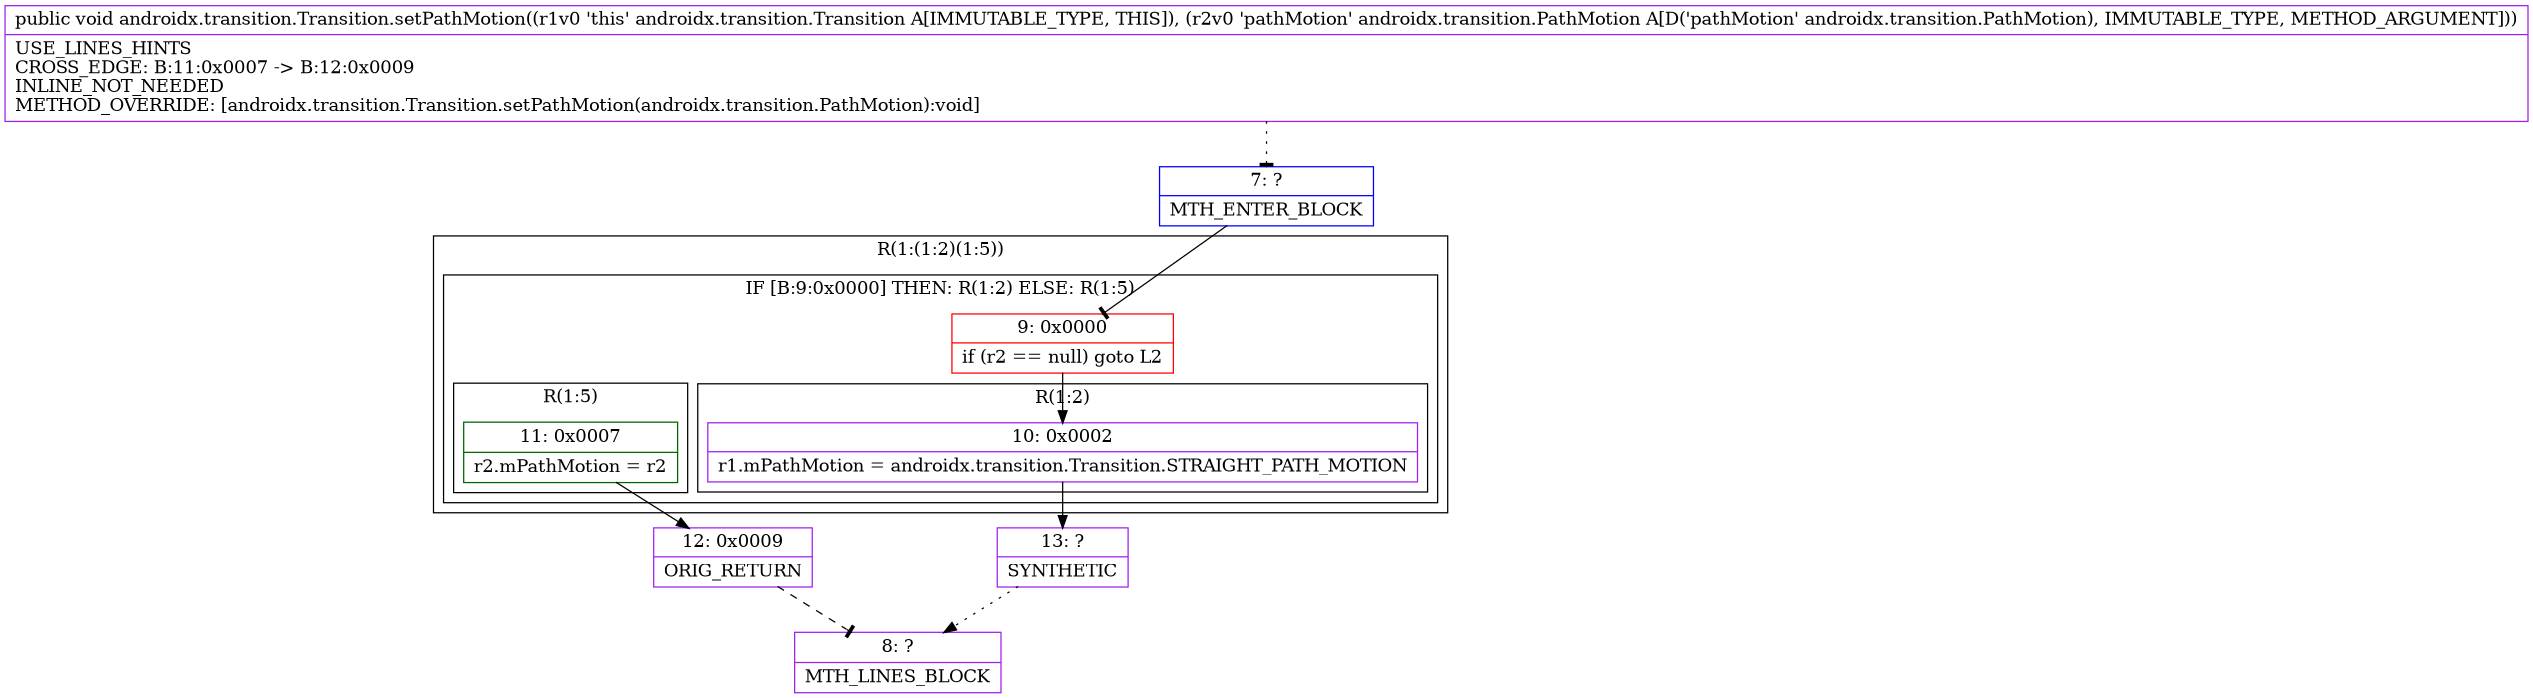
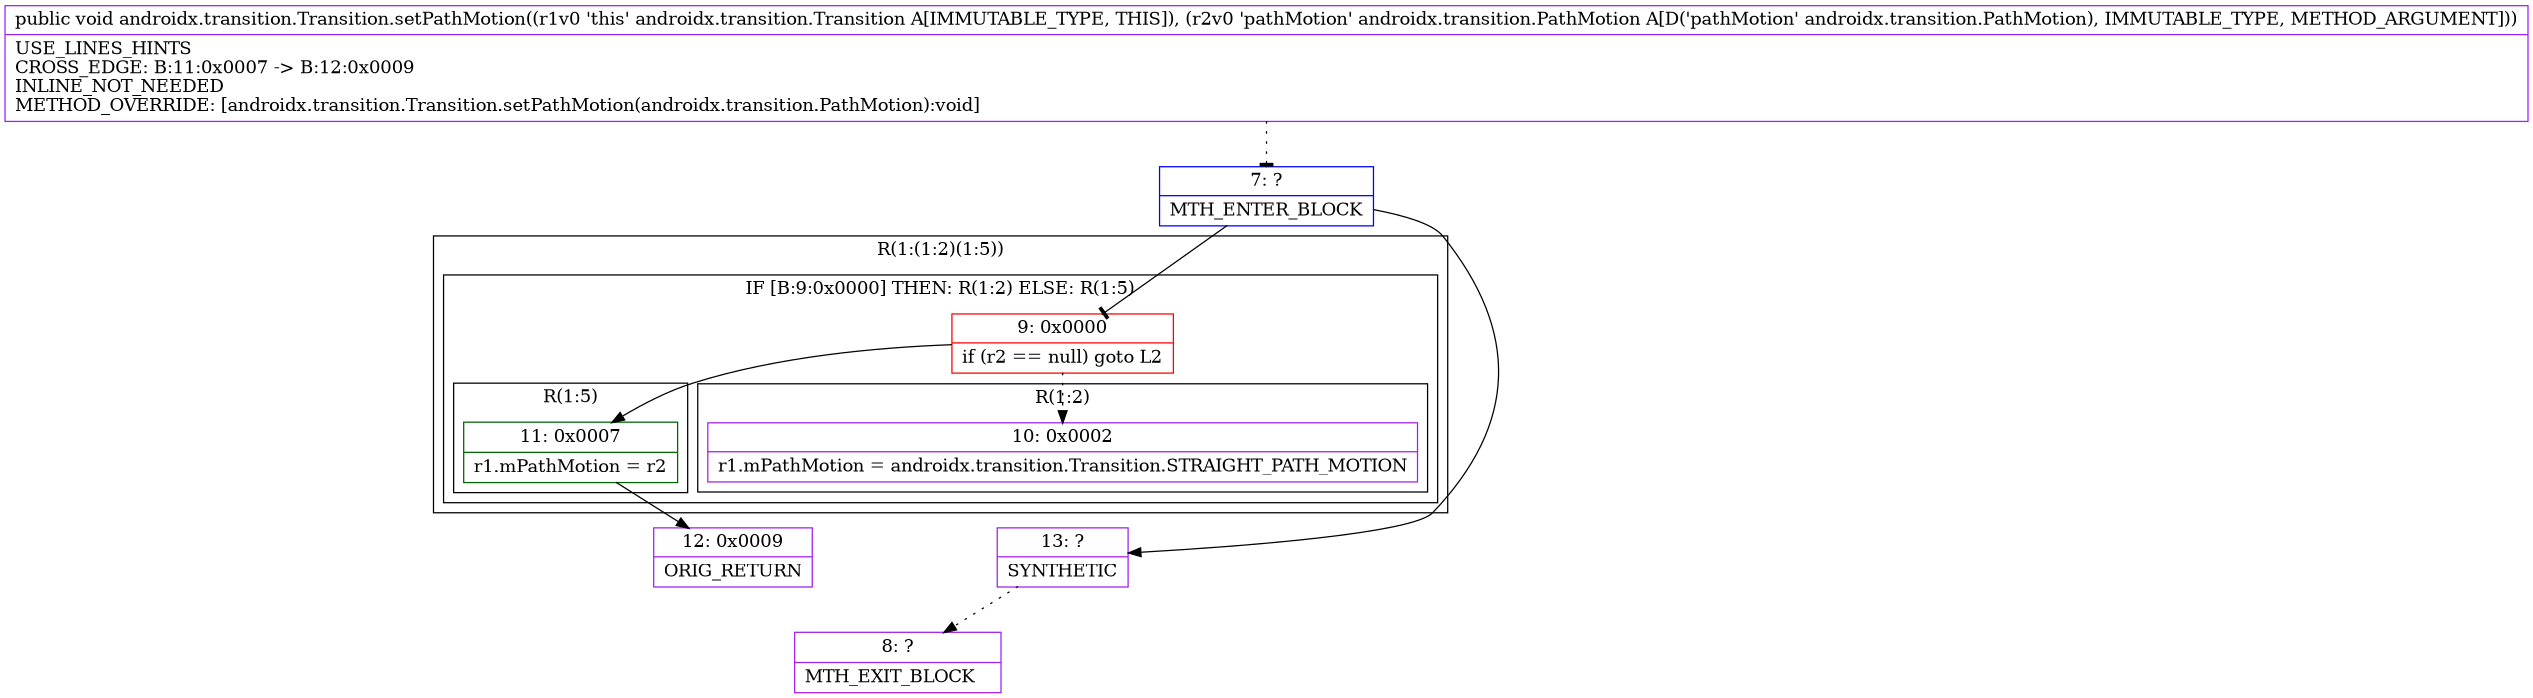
none -> (783, 362)
(1063, 392) -> (1063, 392)
(571, 467) -> (571, 467)
(1063, 499) -> (1461, 479)
(812, 608) -> none
(898, 677) -> (890, 677)
